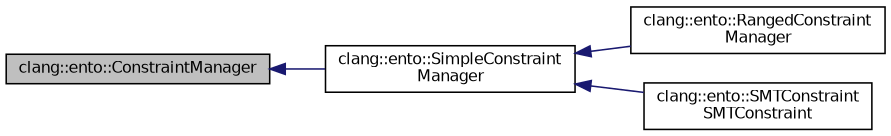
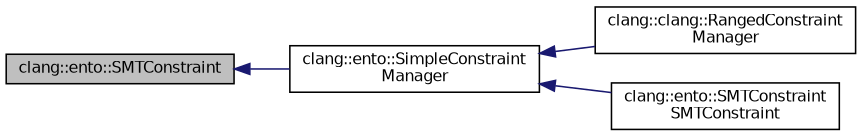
(758, 30) -> (725, 30)
(138, 69) -> (120, 69)
